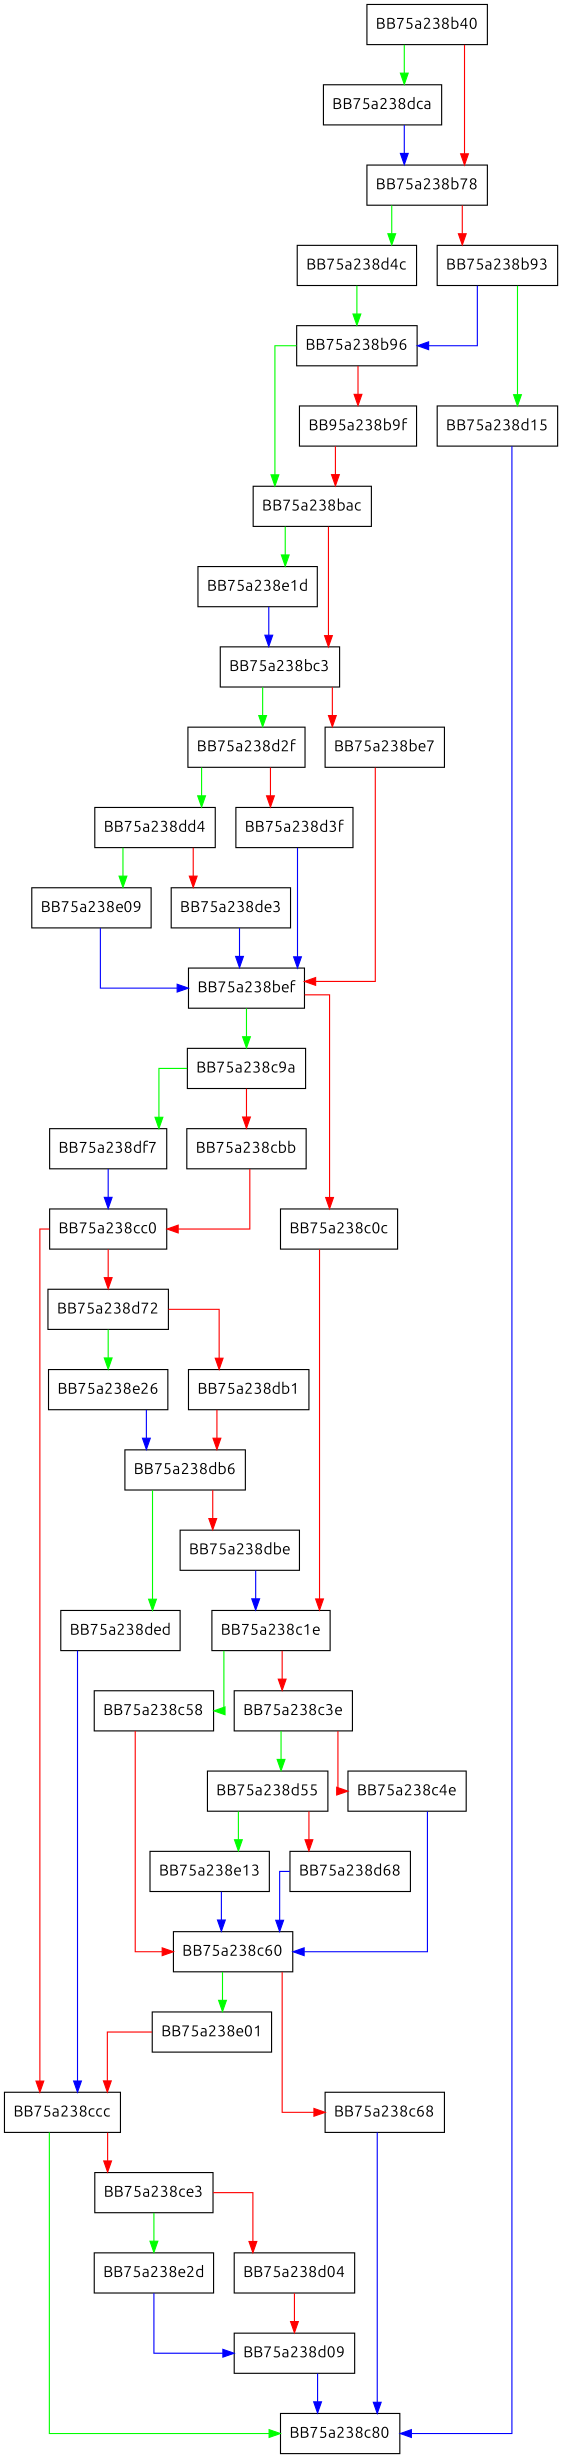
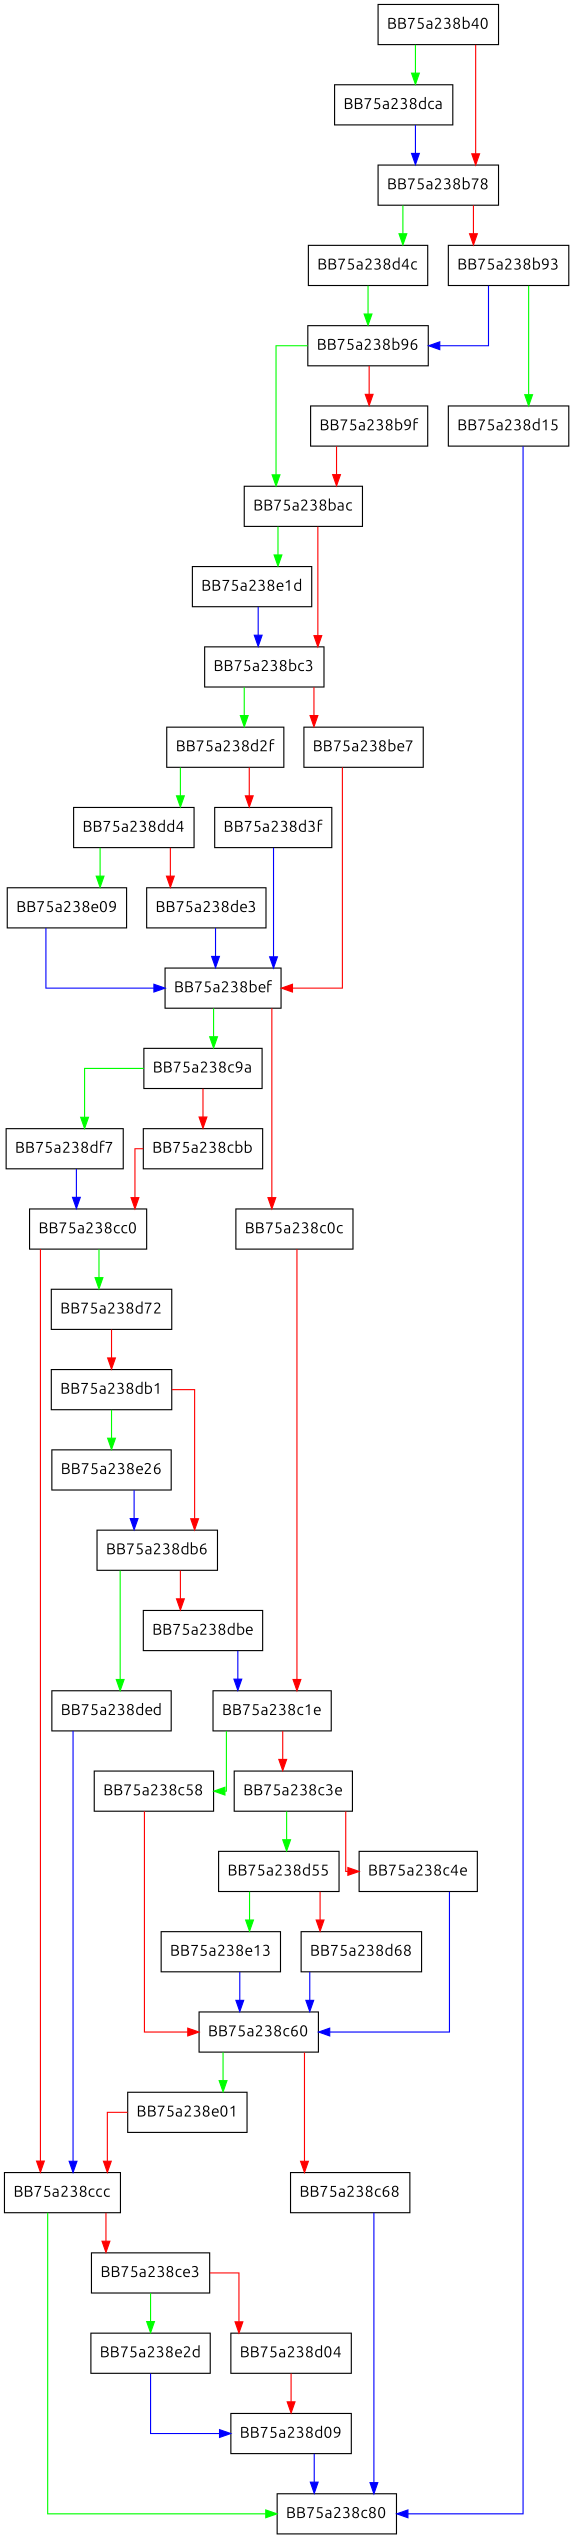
(358, 426) -> (369, 426)
(108, 1263) -> (99, 1263)
(108, 1344) -> (112, 1424)
